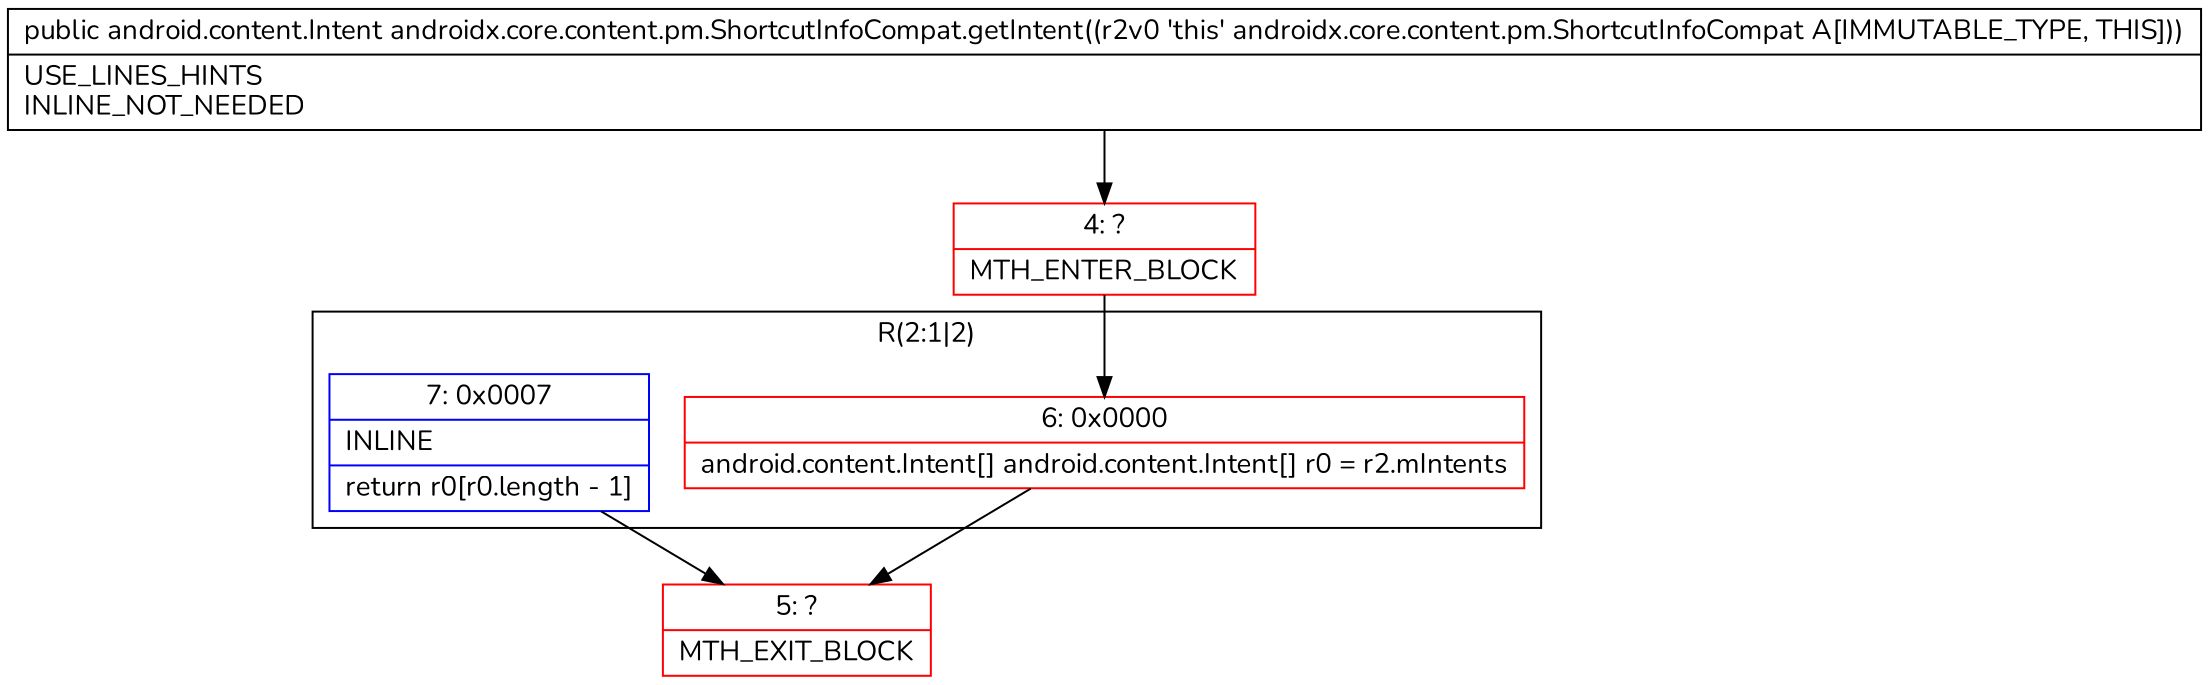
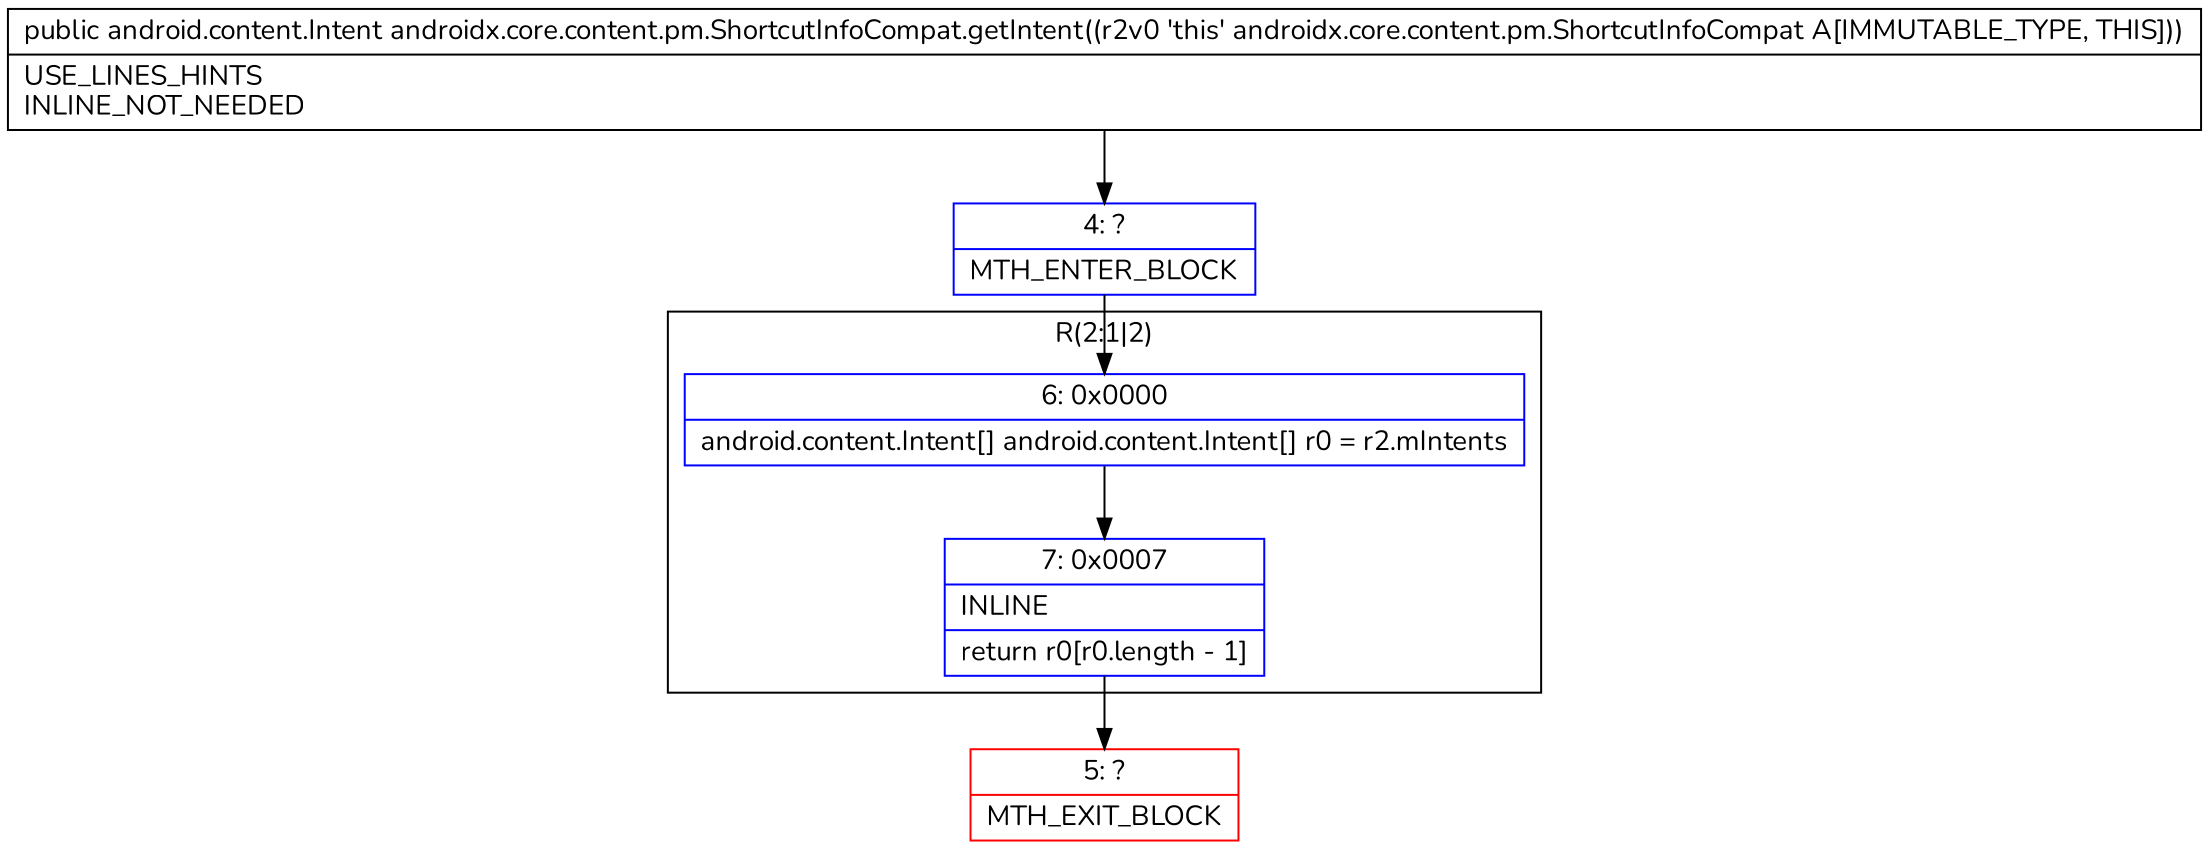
(1104, 249) -> (1104, 249)
(1104, 443) -> (1104, 420)
(942, 542) -> (1104, 492)
